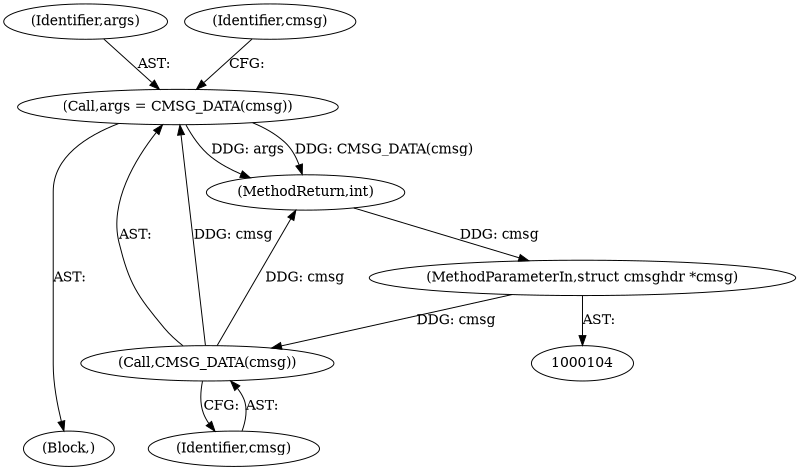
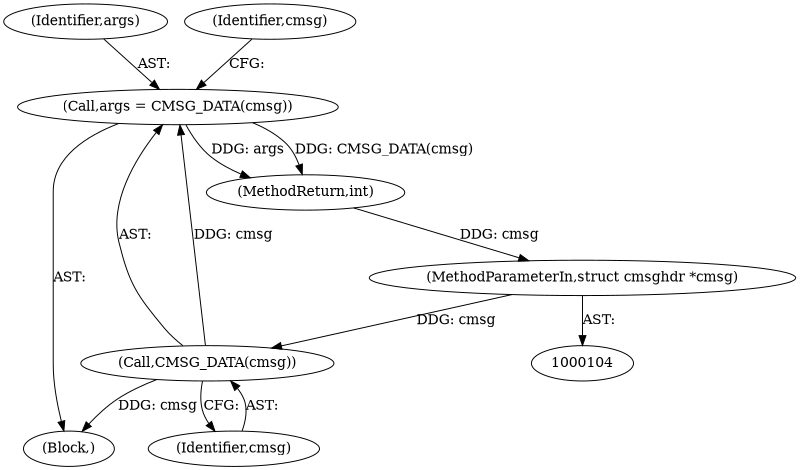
(254, 282) -> (120, 398)
